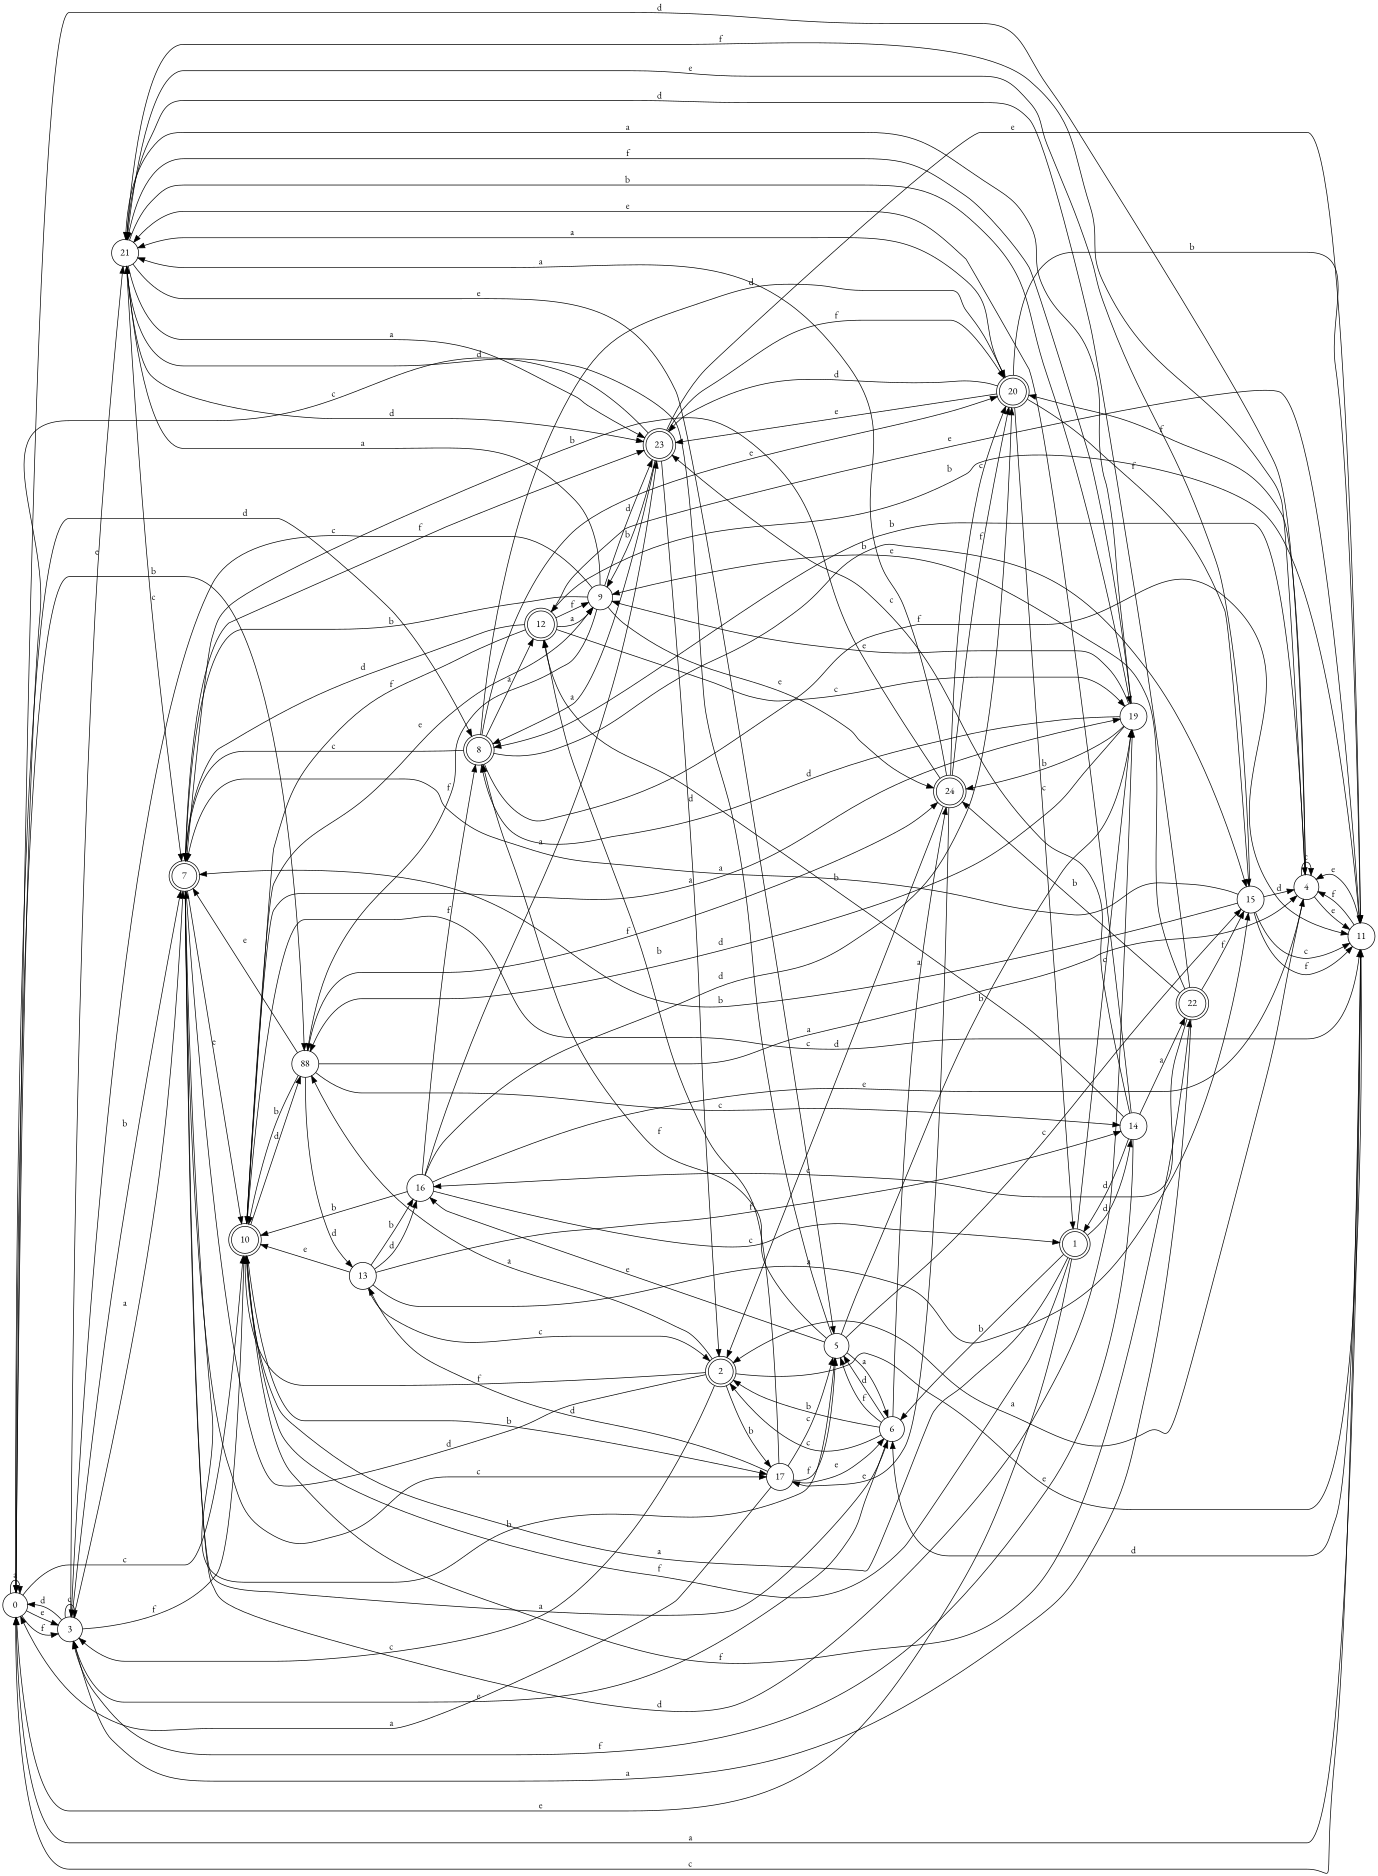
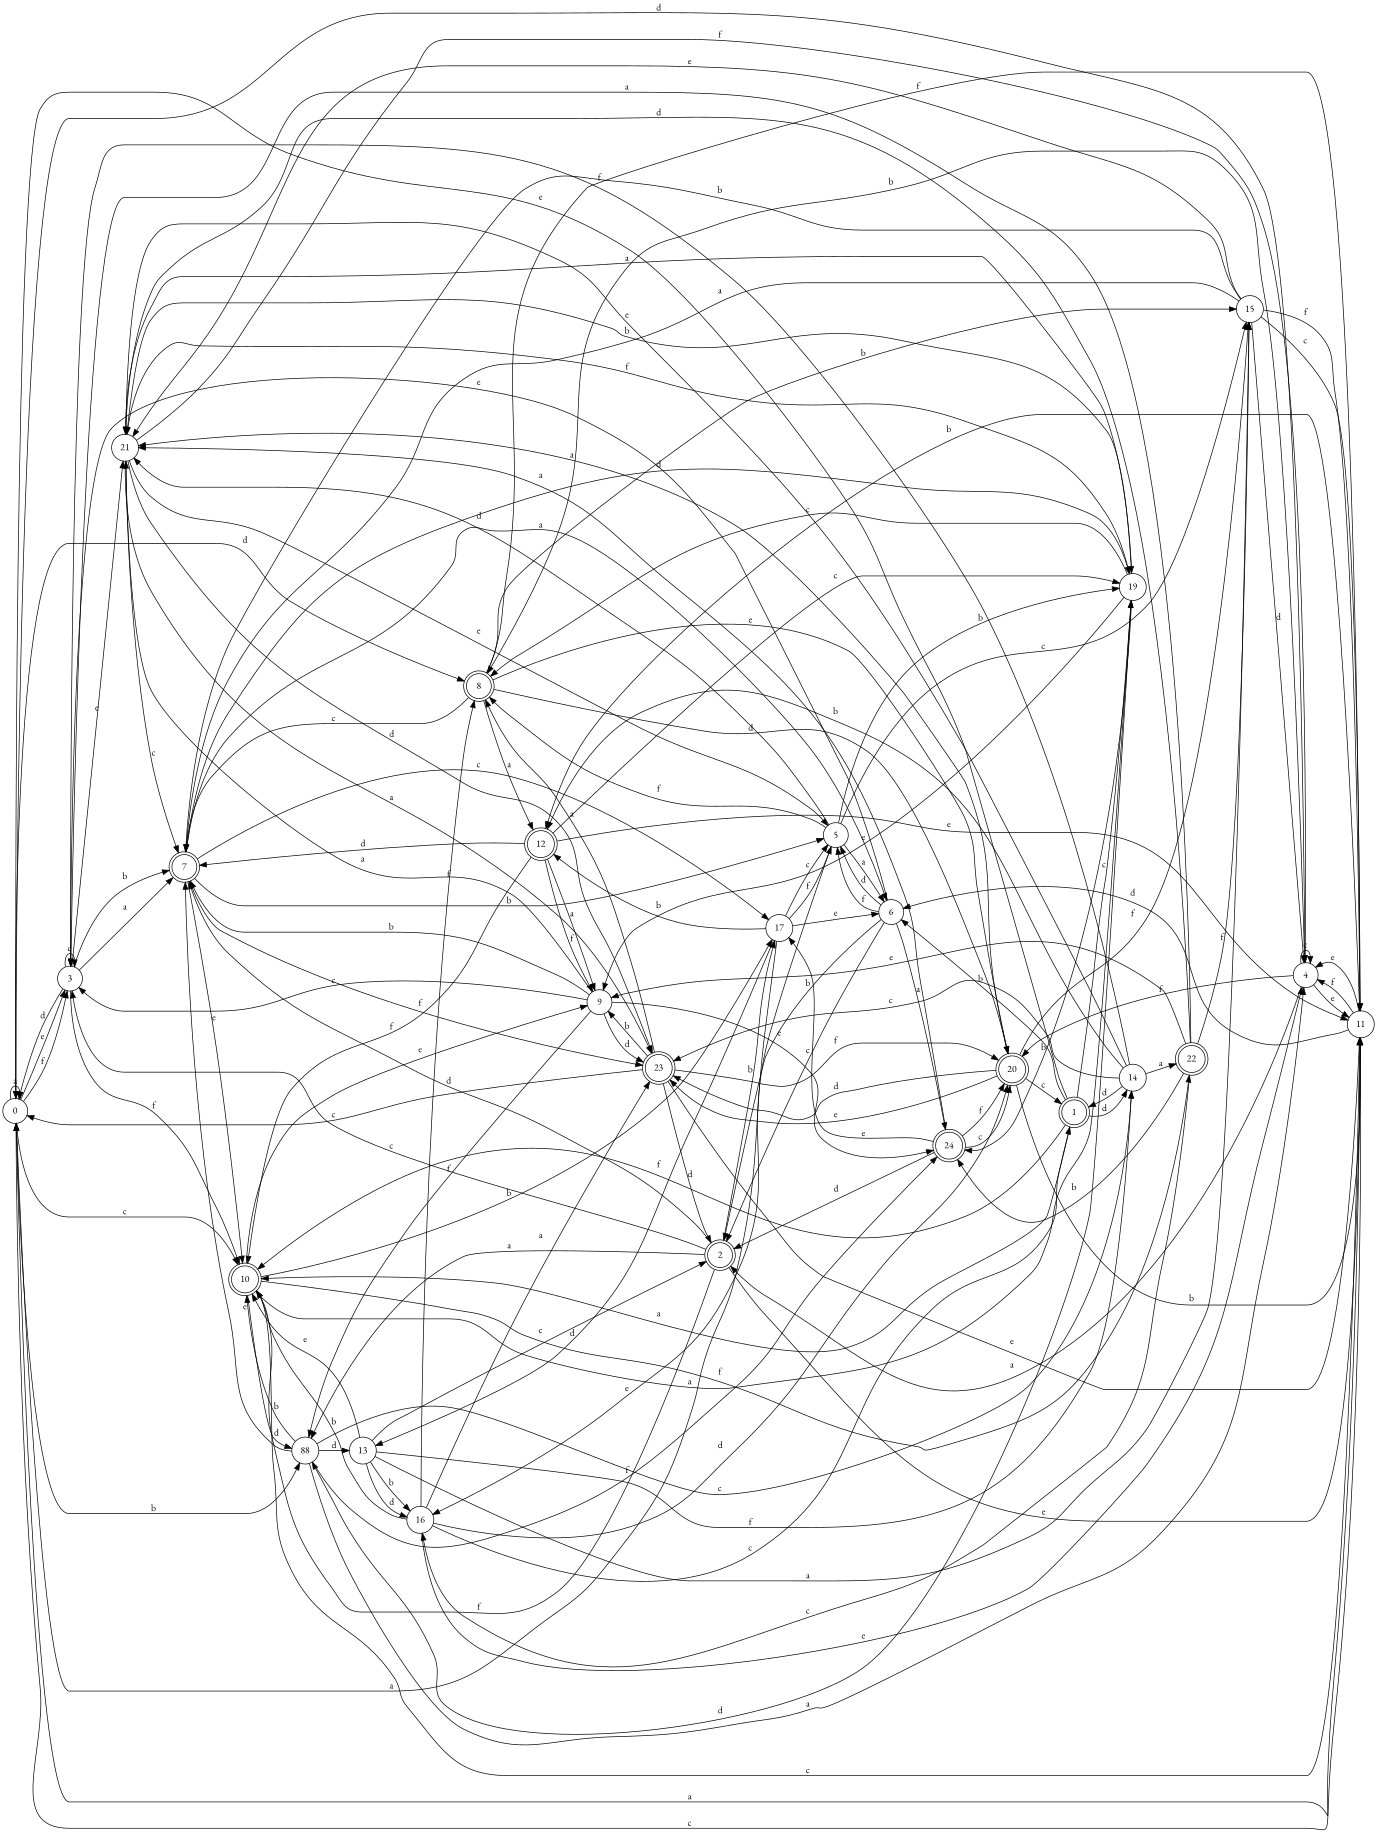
(547, 456) -> none
(809, 774) -> (808, 510)
